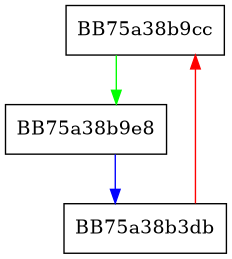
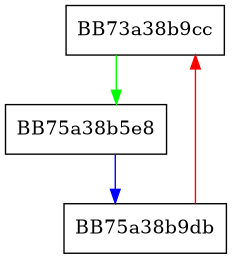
(145, 30) -> (145, 30)
(86, 129) -> (86, 129)
(145, 228) -> (145, 228)
